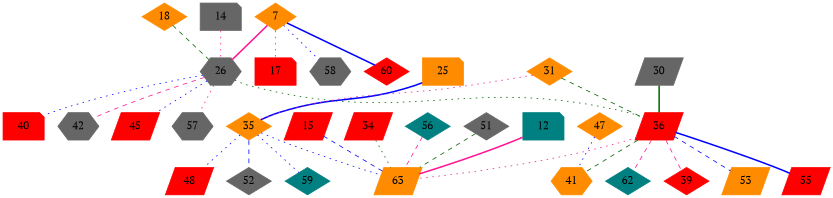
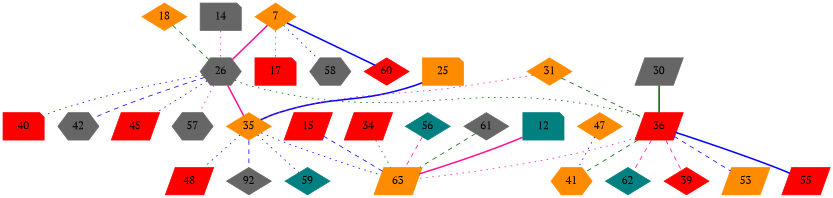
(148, 96) -> (148, 96)
none -> (236, 101)
(486, 126) -> (486, 126)
(249, 181) -> (249, 181)
